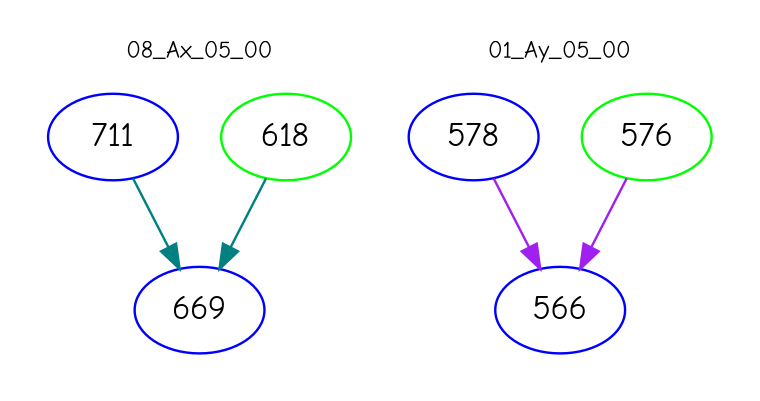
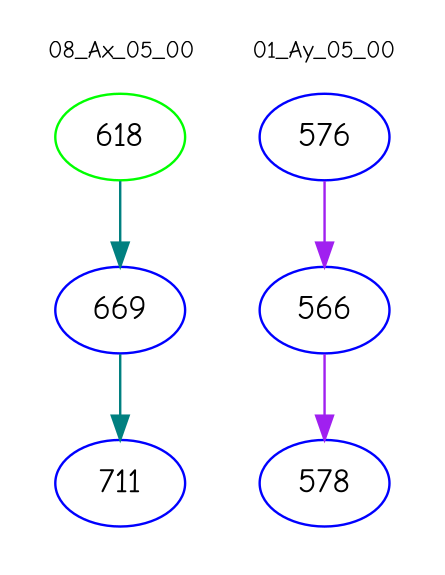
(647, 137) -> (325, 137)
(151, 213) -> (120, 385)
(511, 213) -> (325, 385)
